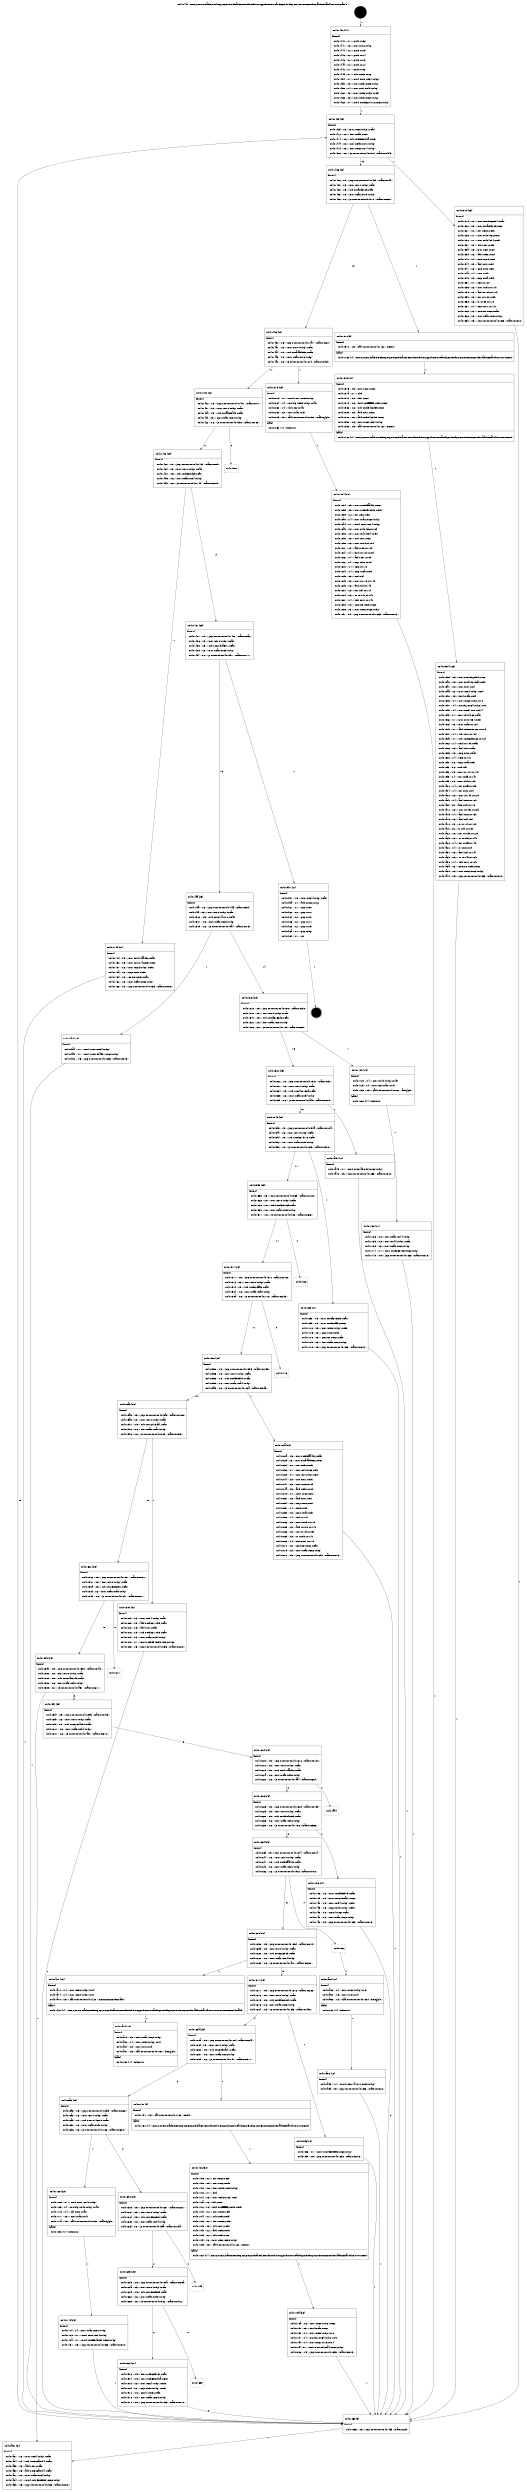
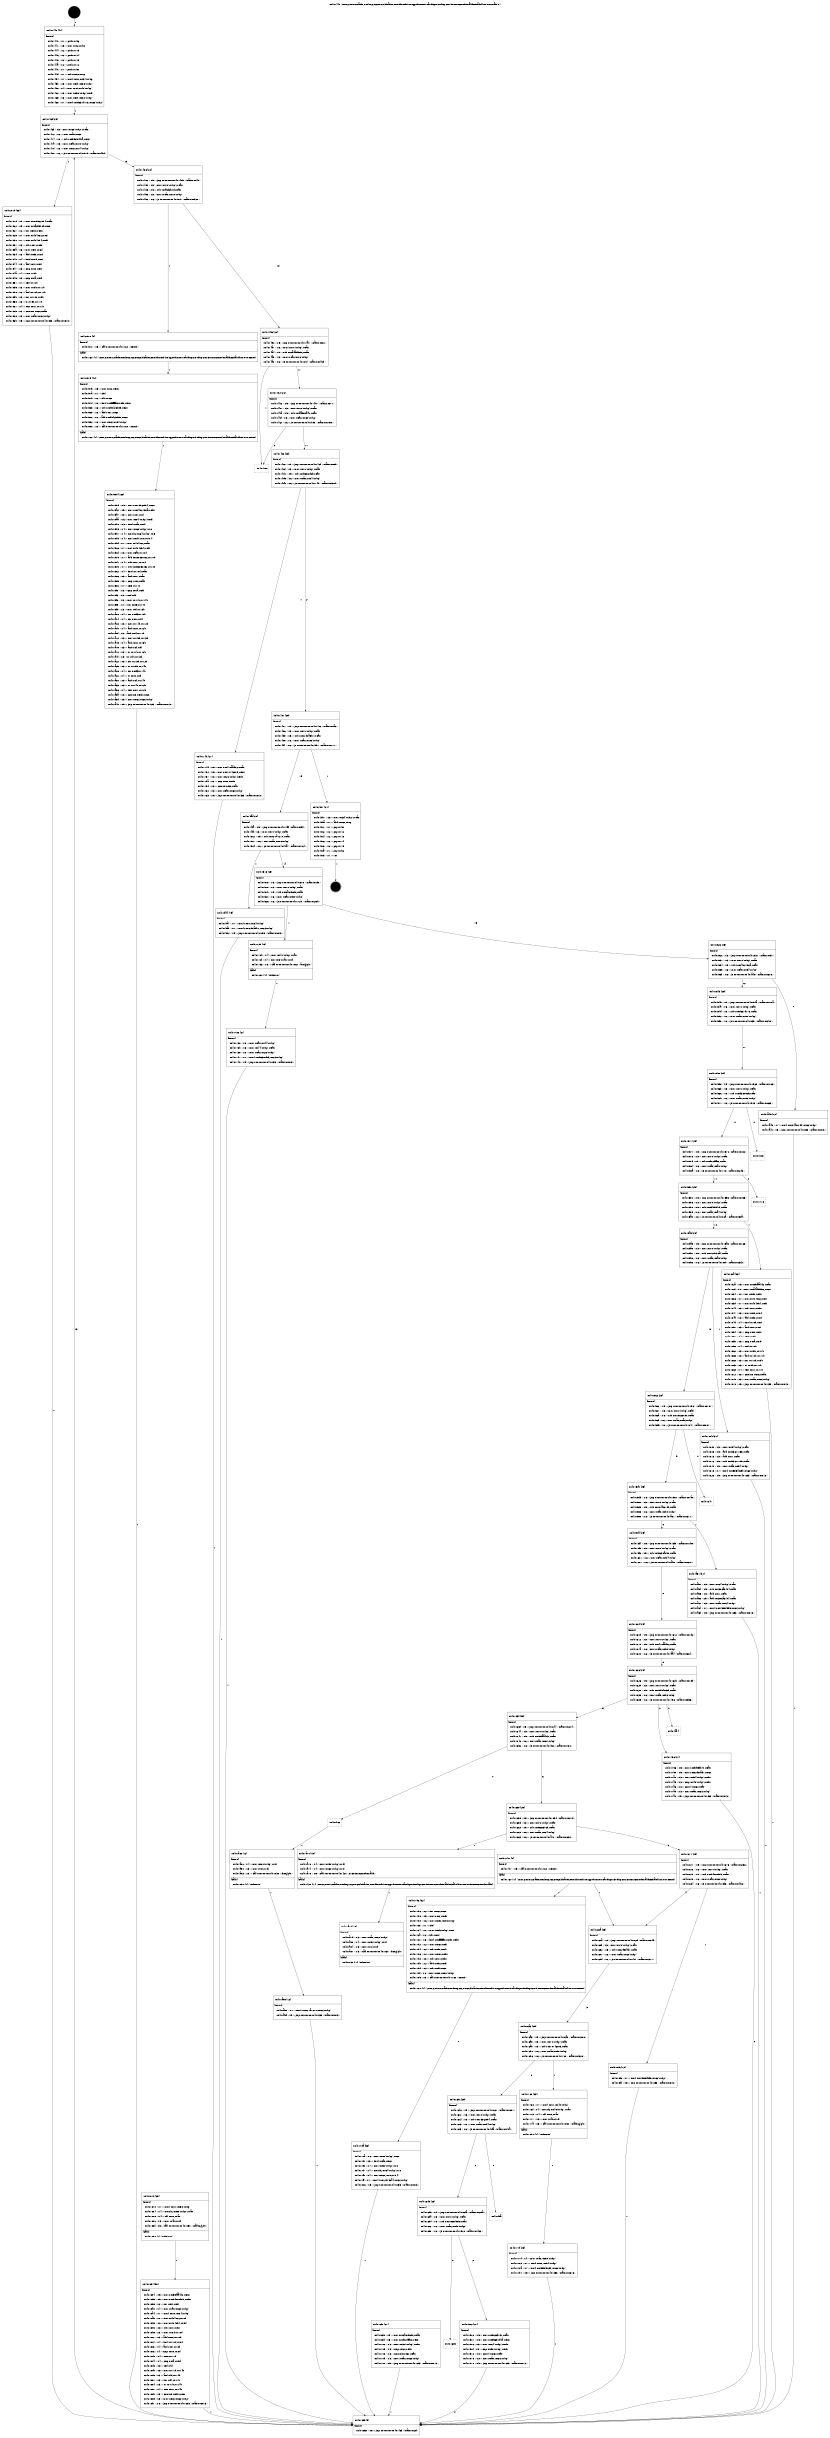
(299, 374) -> (260, 414)
(327, 1226) -> none
(324, 1794) -> (669, 1715)
(221, 2081) -> (604, 1904)
(208, 2445) -> (759, 2178)
